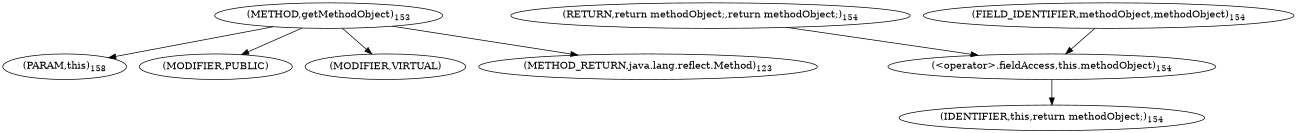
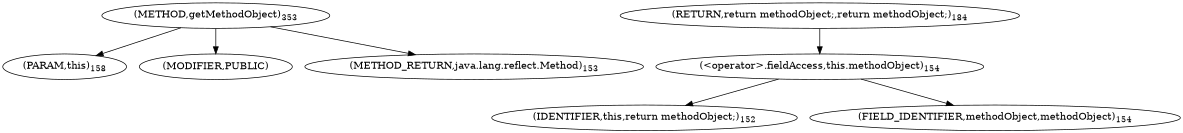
(402, 15) -> (290, 15)
(850, 15) -> (960, 15)
(1083, 39) -> (904, 91)
(764, 66) -> (591, 66)
(385, 67) -> none
(1155, 117) -> (748, 117)
